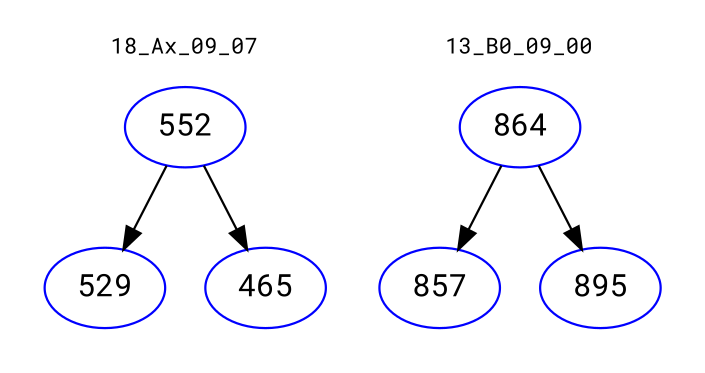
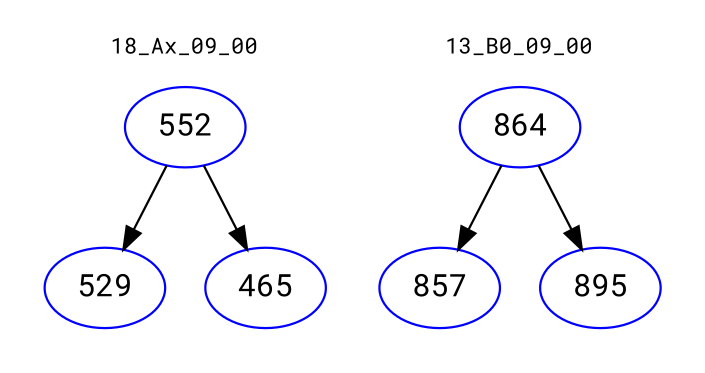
(185, 48) -> (185, 48)
